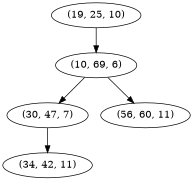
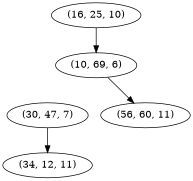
(96, 15) -> (96, 15)
(74, 88) -> none
(48, 165) -> (48, 165)
